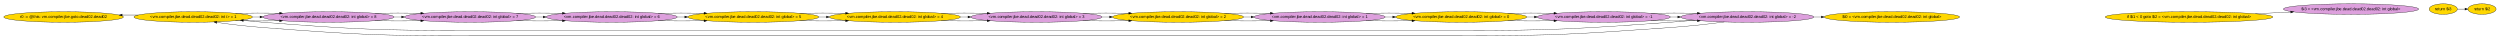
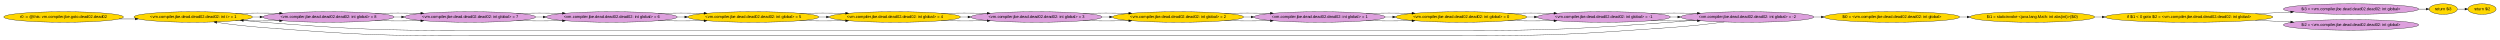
none -> (2422, 9)
(130, 15) -> (127, 19)
none -> (2032, 17)
none -> (2351, 25)
